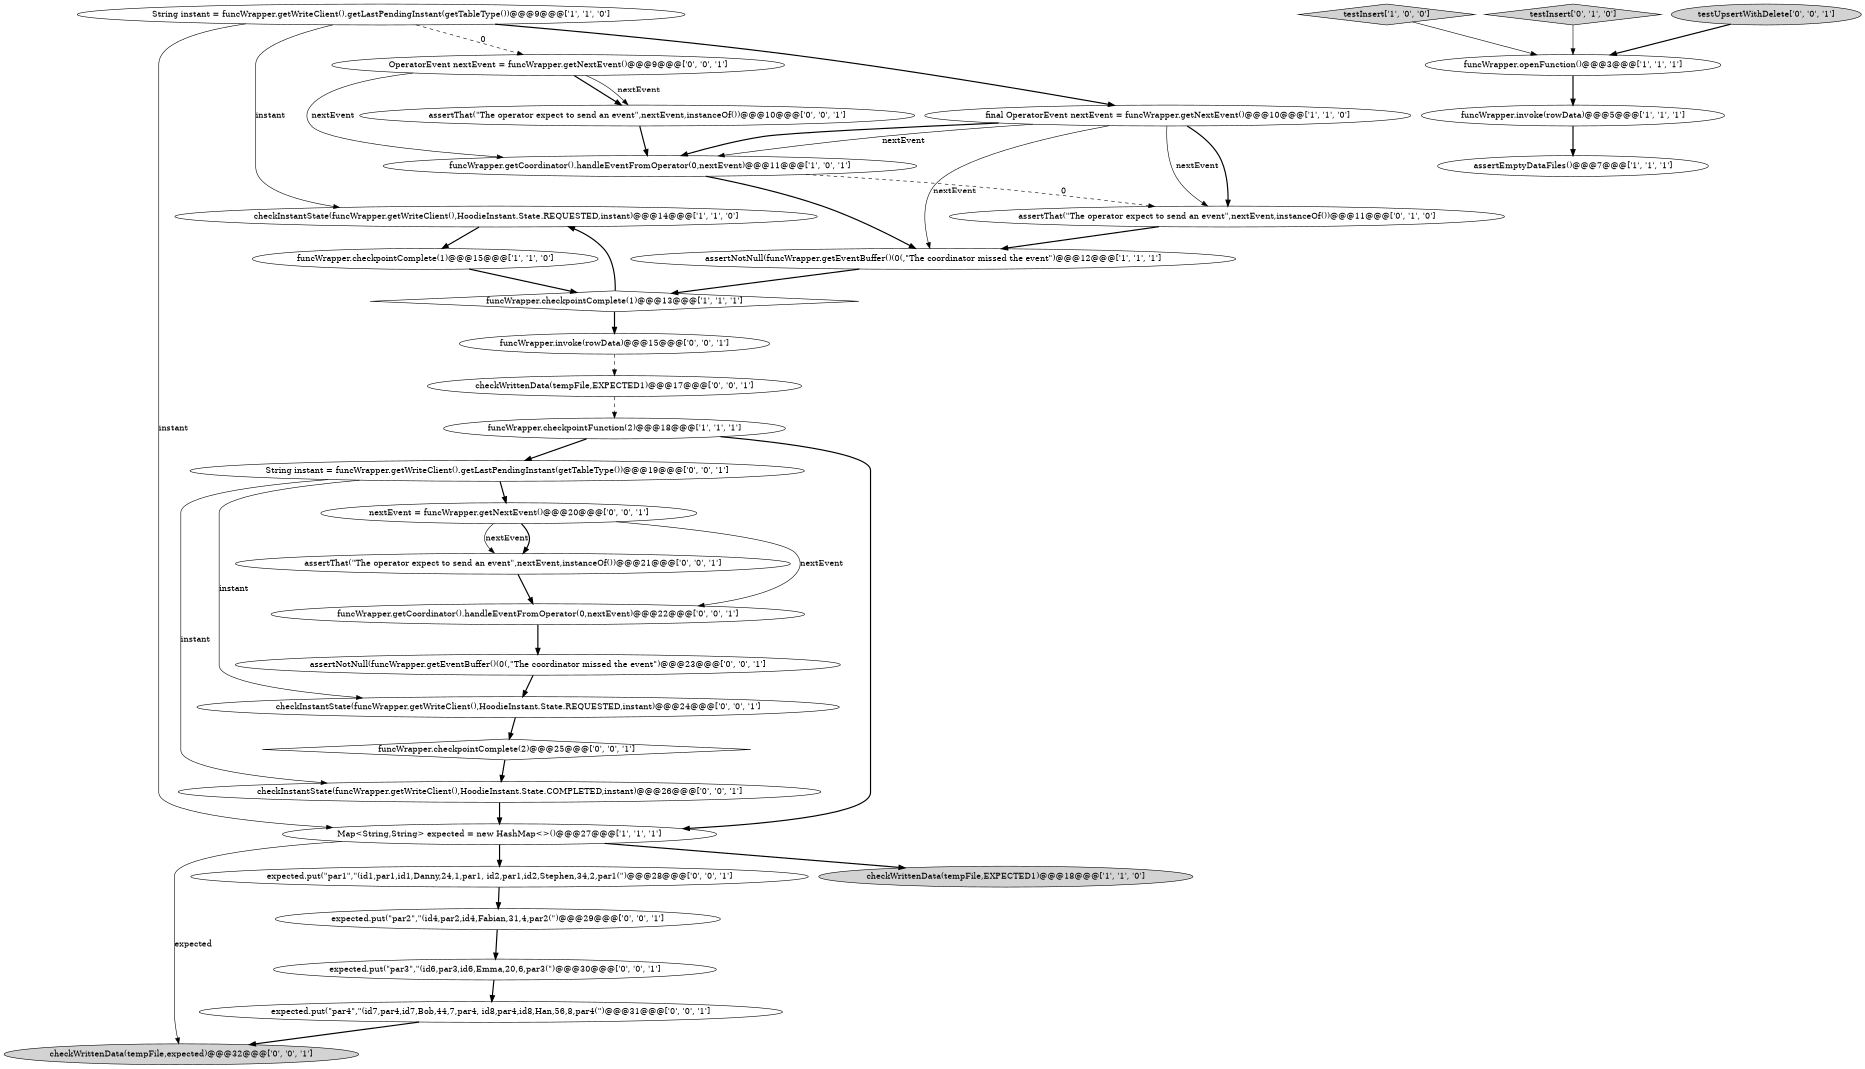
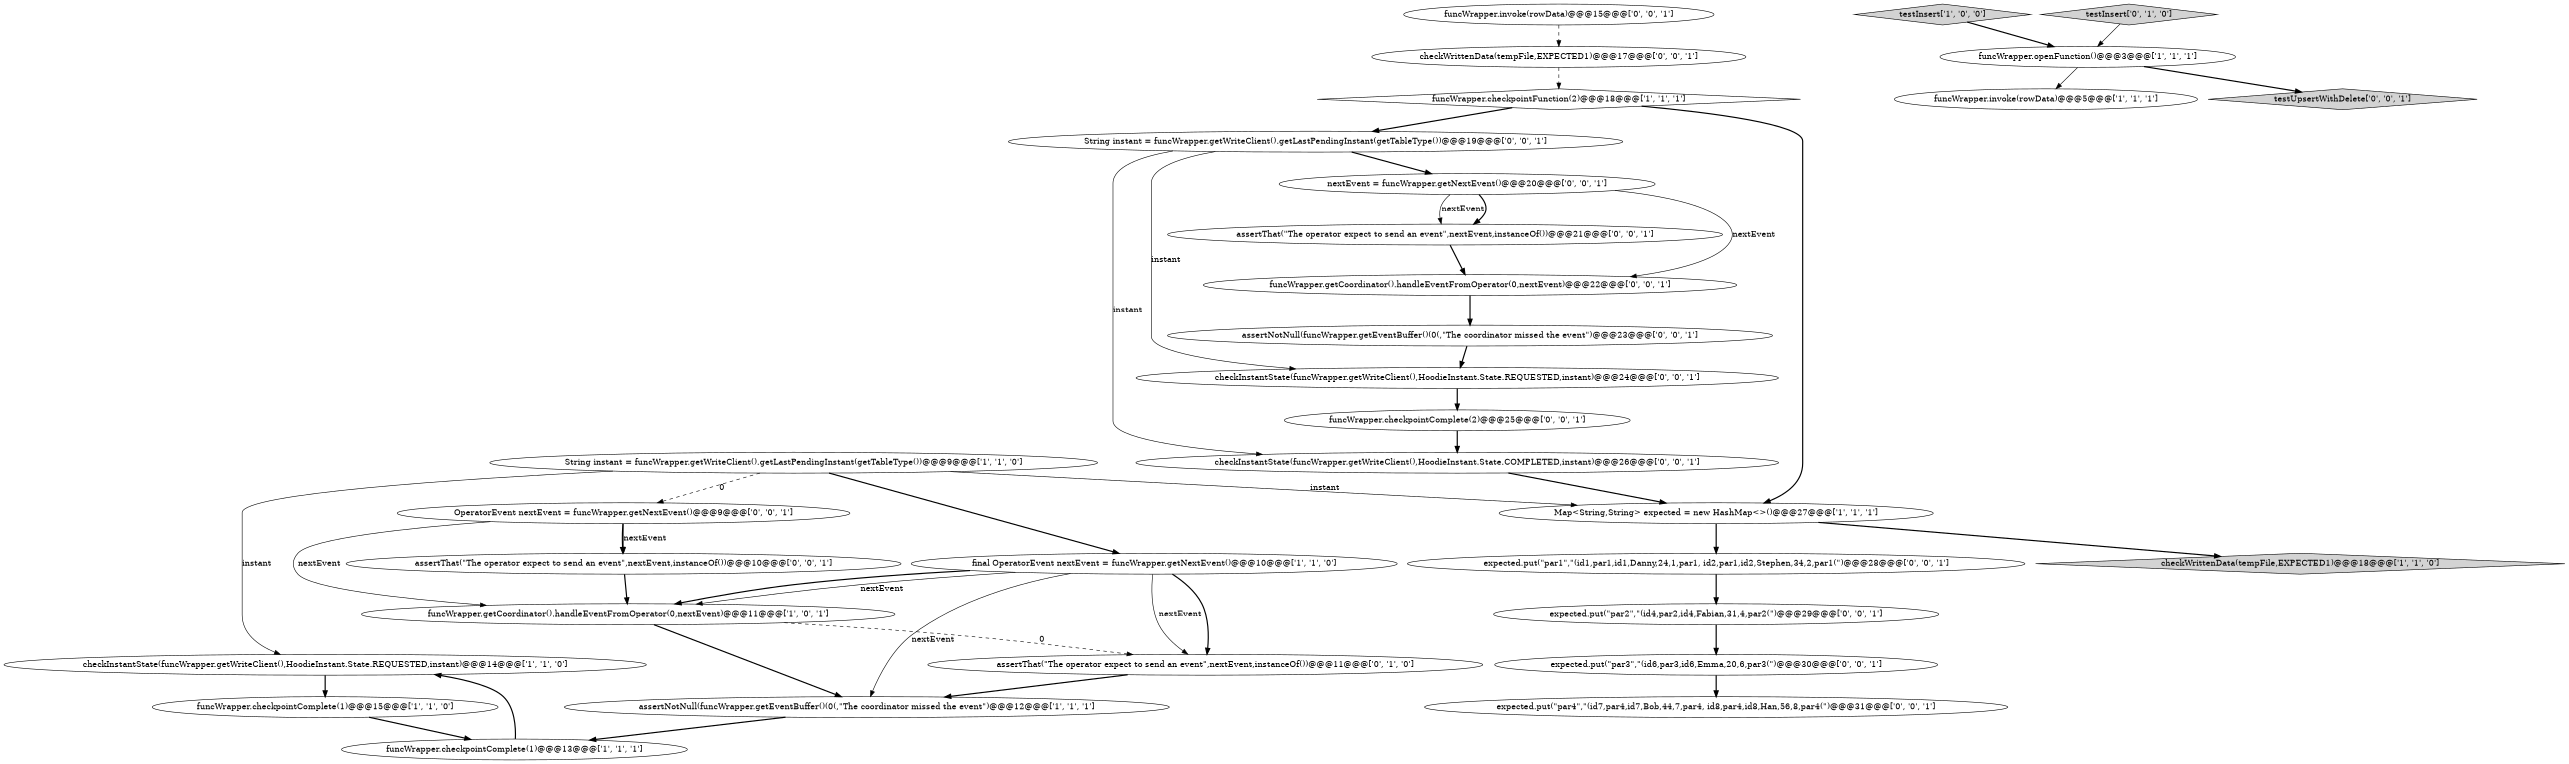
(1766, 15) -> (2343, 99)
(1472, 38) -> (2008, 34)
(1673, 39) -> (2220, 79)
(1573, 87) -> (2069, 76)
(1573, 166) -> none
(615, 301) -> (514, 749)
(615, 320) -> none
(615, 428) -> (1559, 99)
(507, 749) -> (1457, 420)
(1006, 877) -> (2300, 564)
(181, 1054) -> none
